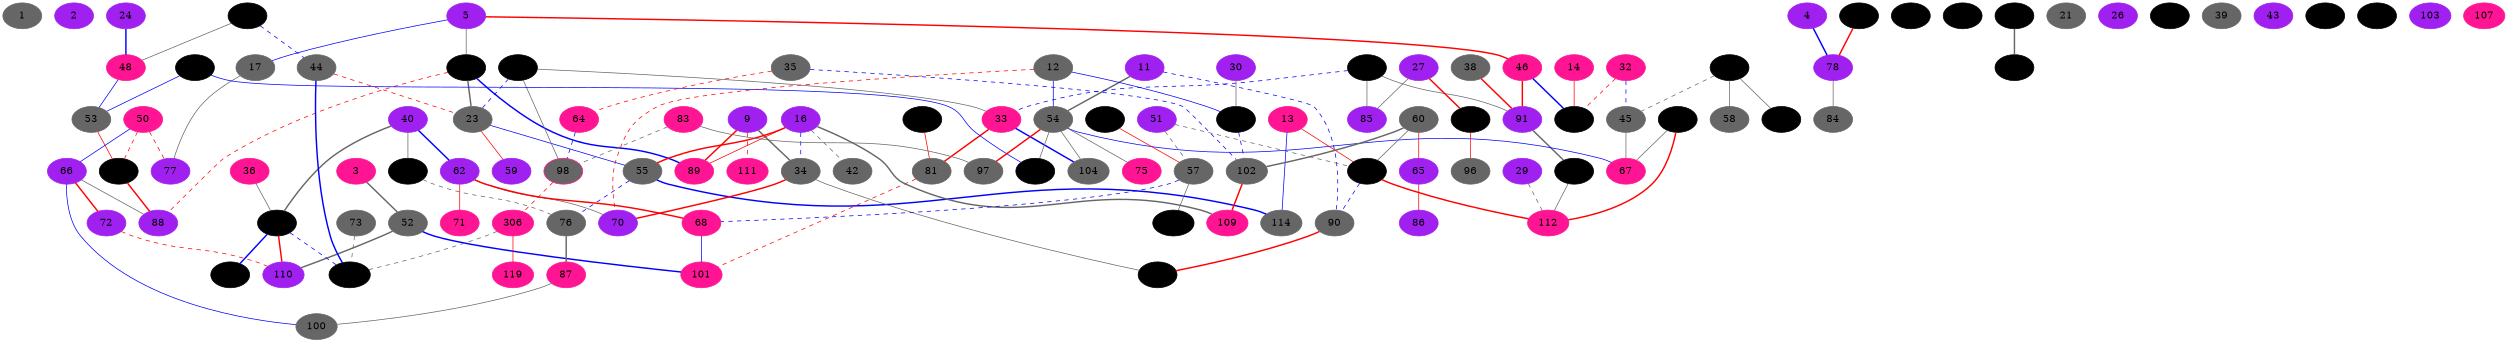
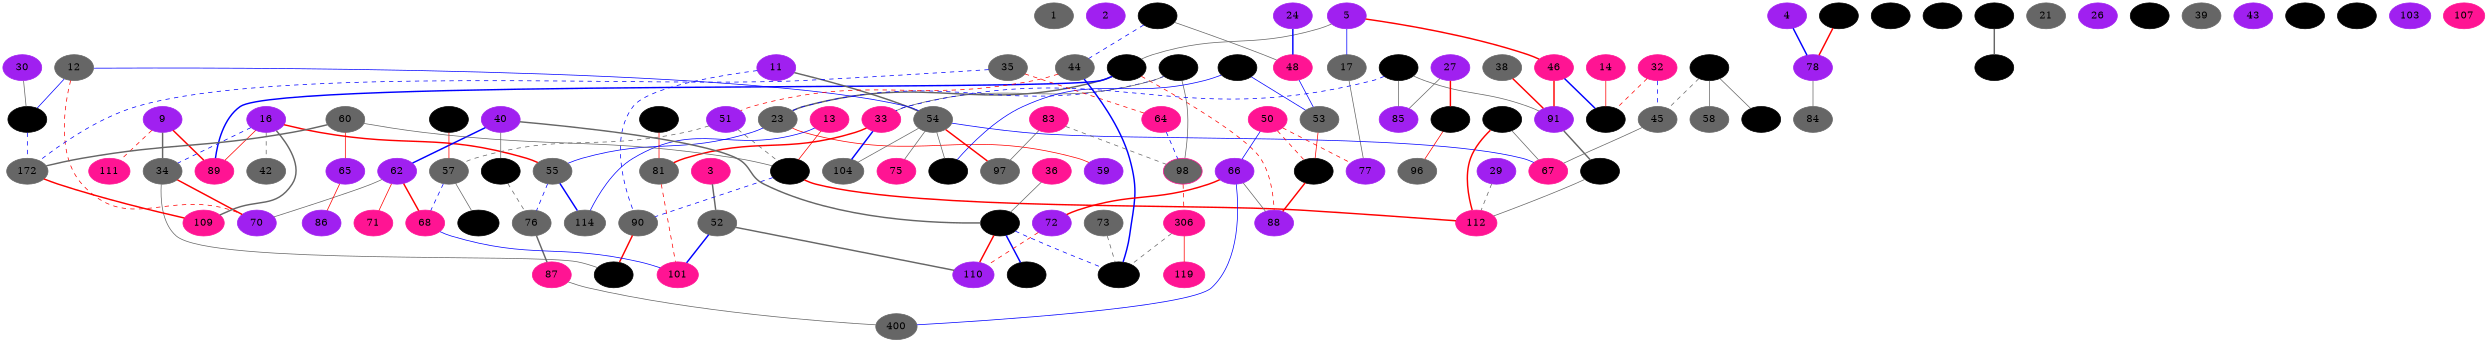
(395, 94) -> (899, 90)
(1247, 171) -> (27, 171)
(317, 327) -> (896, 327)
